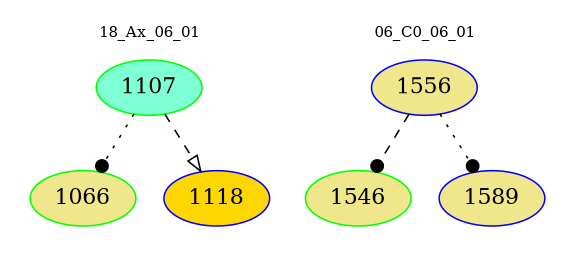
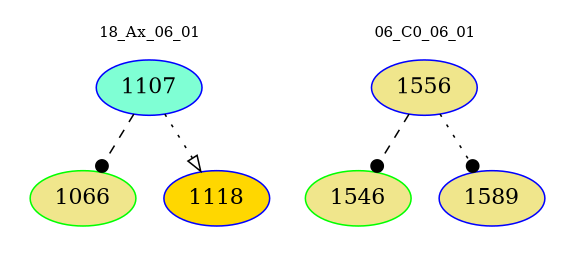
(149, 88) -> (149, 88)
(179, 136) -> (179, 136)
(120, 137) -> (120, 137)
